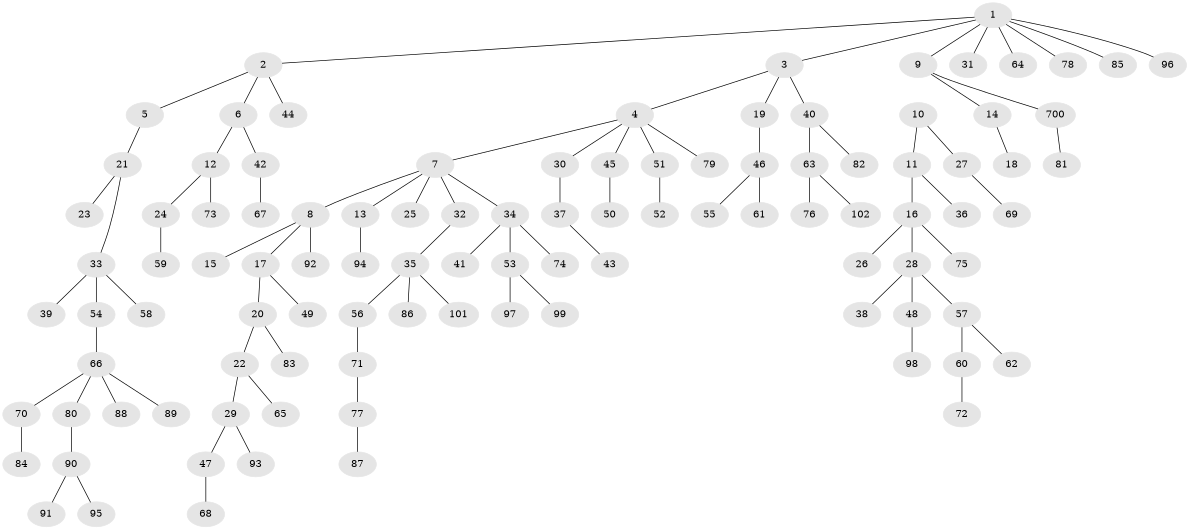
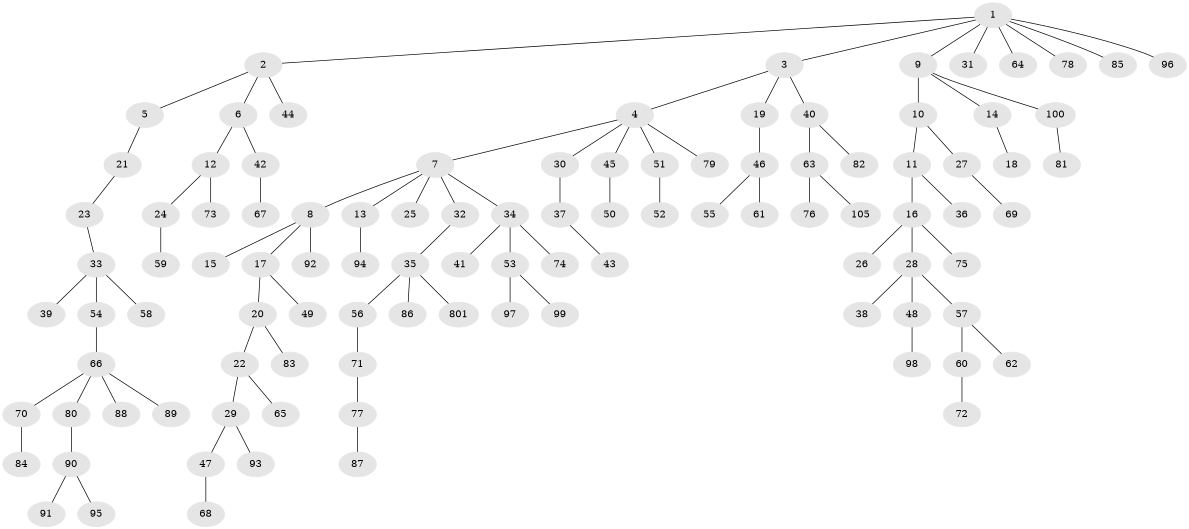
none -> (918, 90)
(1056, 115) -> (1056, 115)
(113, 215) -> (90, 240)
(861, 215) -> (861, 215)
(459, 315) -> (459, 315)
